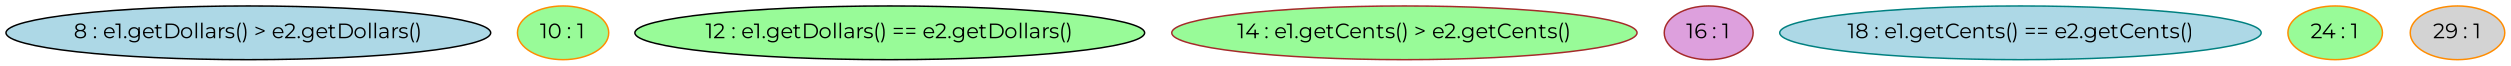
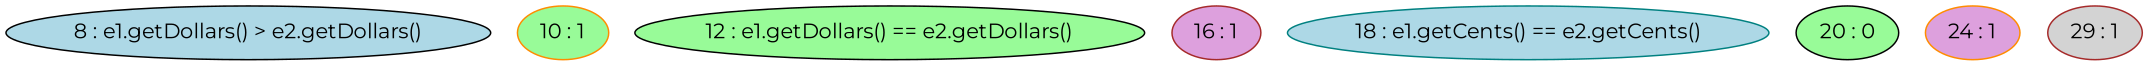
(1404, 33) -> none
none -> (1847, 33)
(2335, 33) -> (1973, 33)
(2458, 33) -> (2095, 33)
